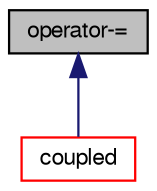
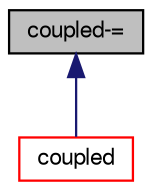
(78, 32) -> (76, 32)
